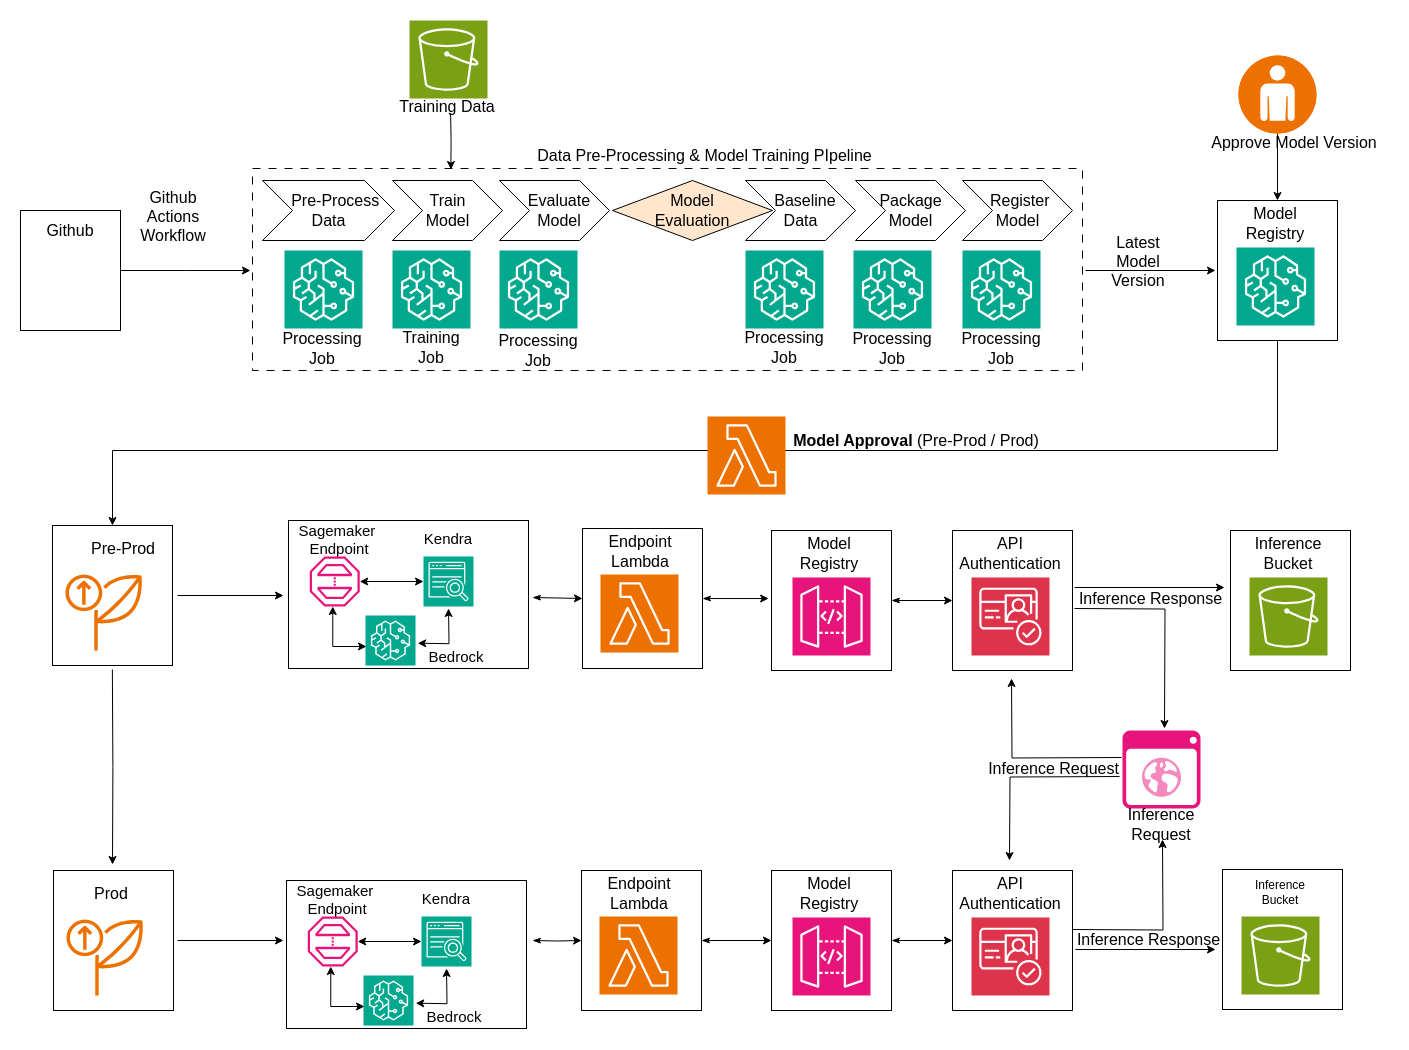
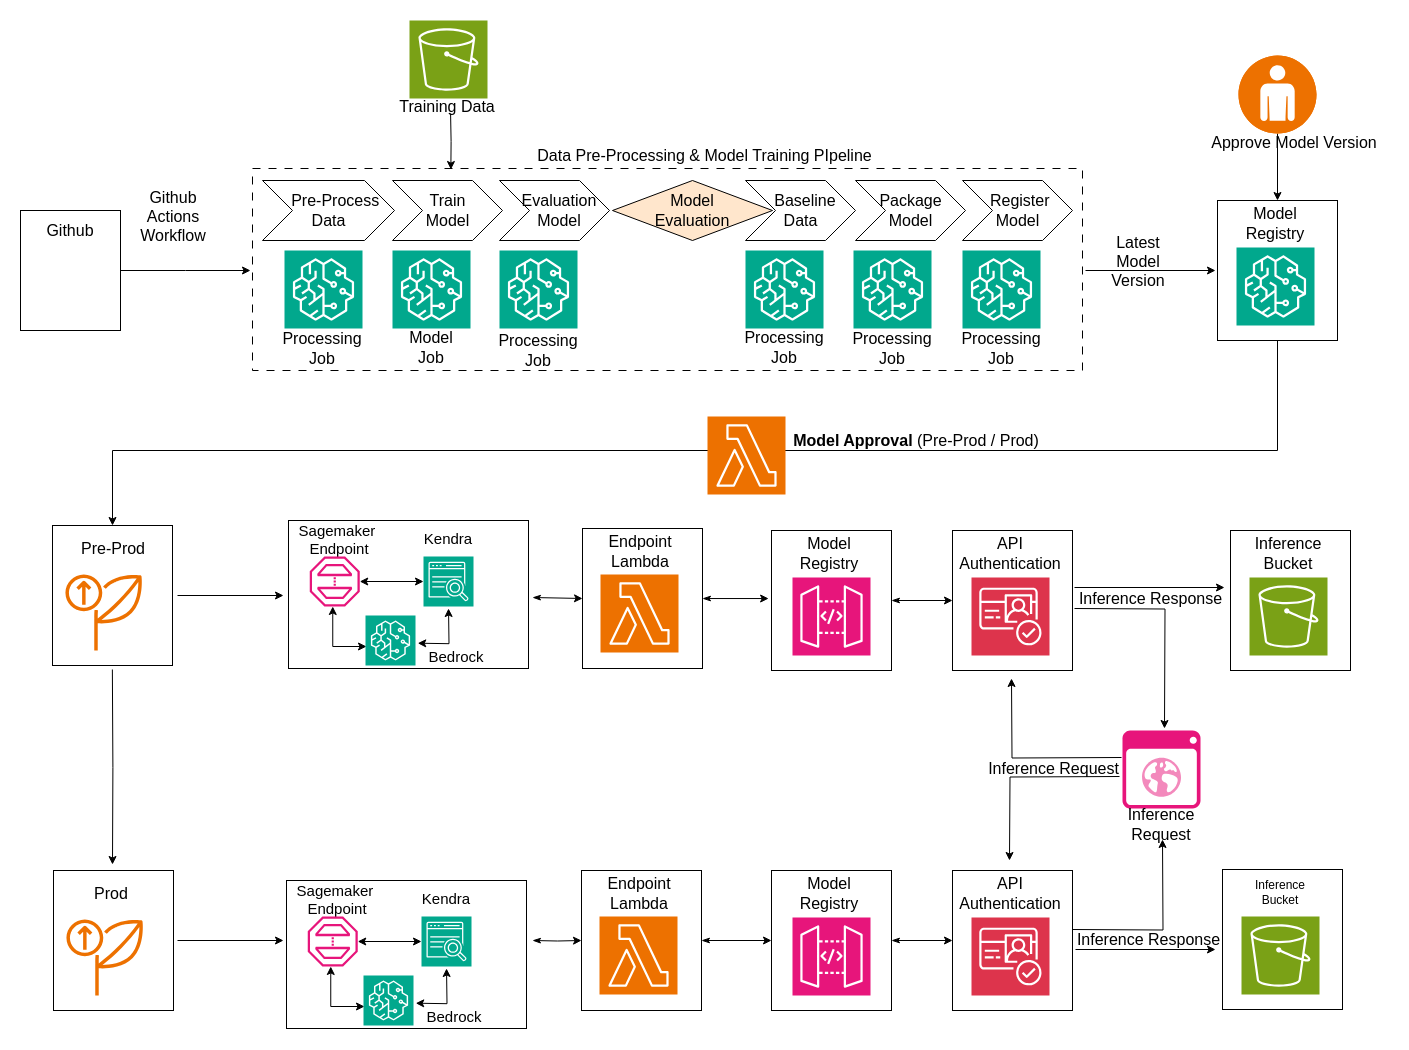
(555, 211) -> (555, 211)
(432, 348) -> (432, 348)
(124, 548) -> (114, 548)
